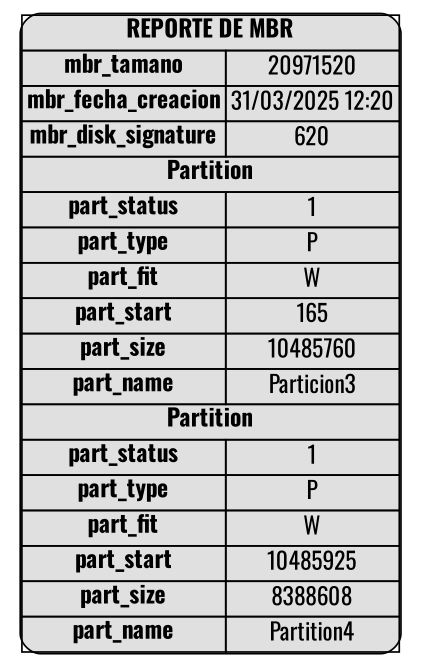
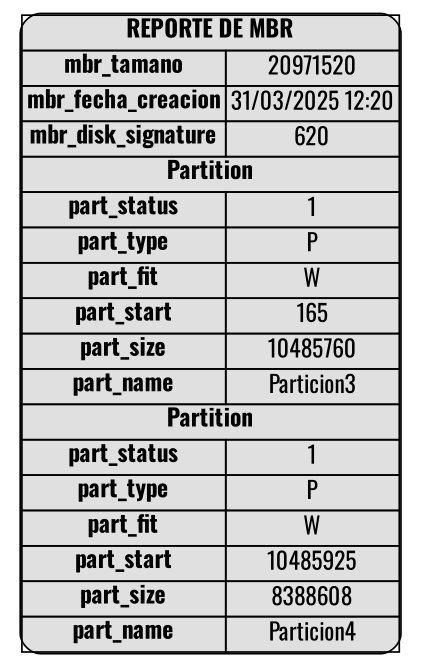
(313, 633) -> (313, 633)
